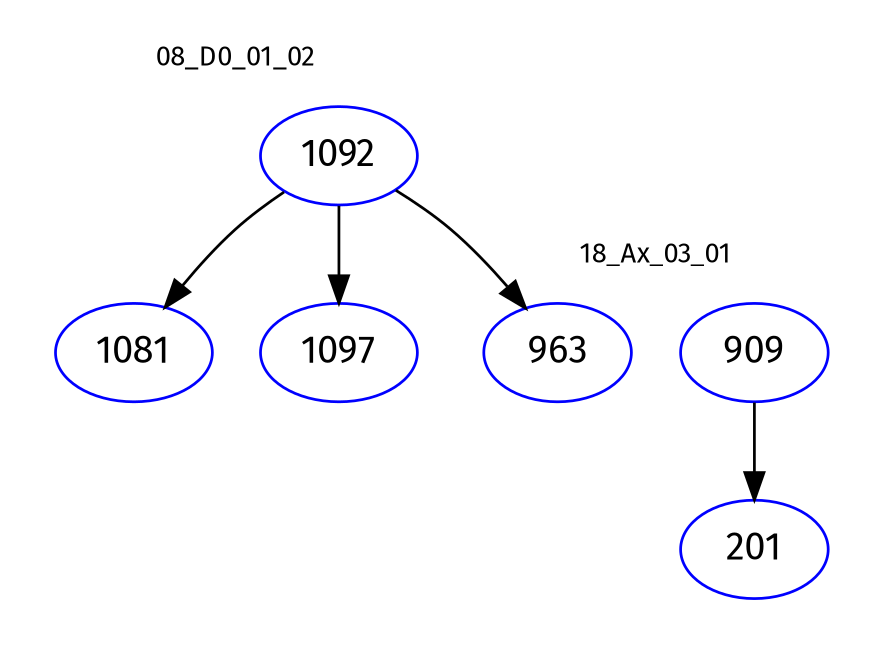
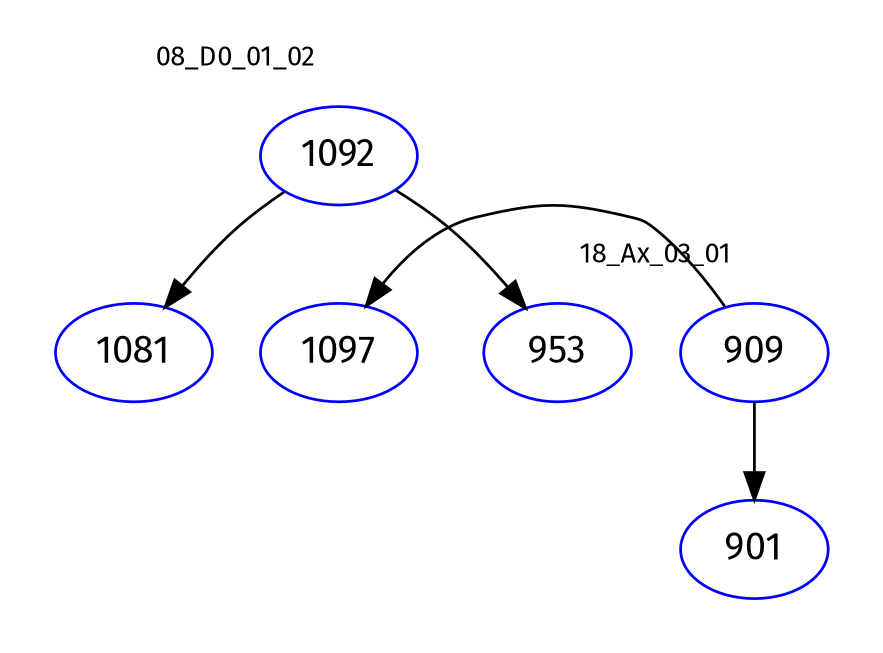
(339, 241) -> (561, 206)
(558, 353) -> (558, 353)
(754, 549) -> (754, 549)
